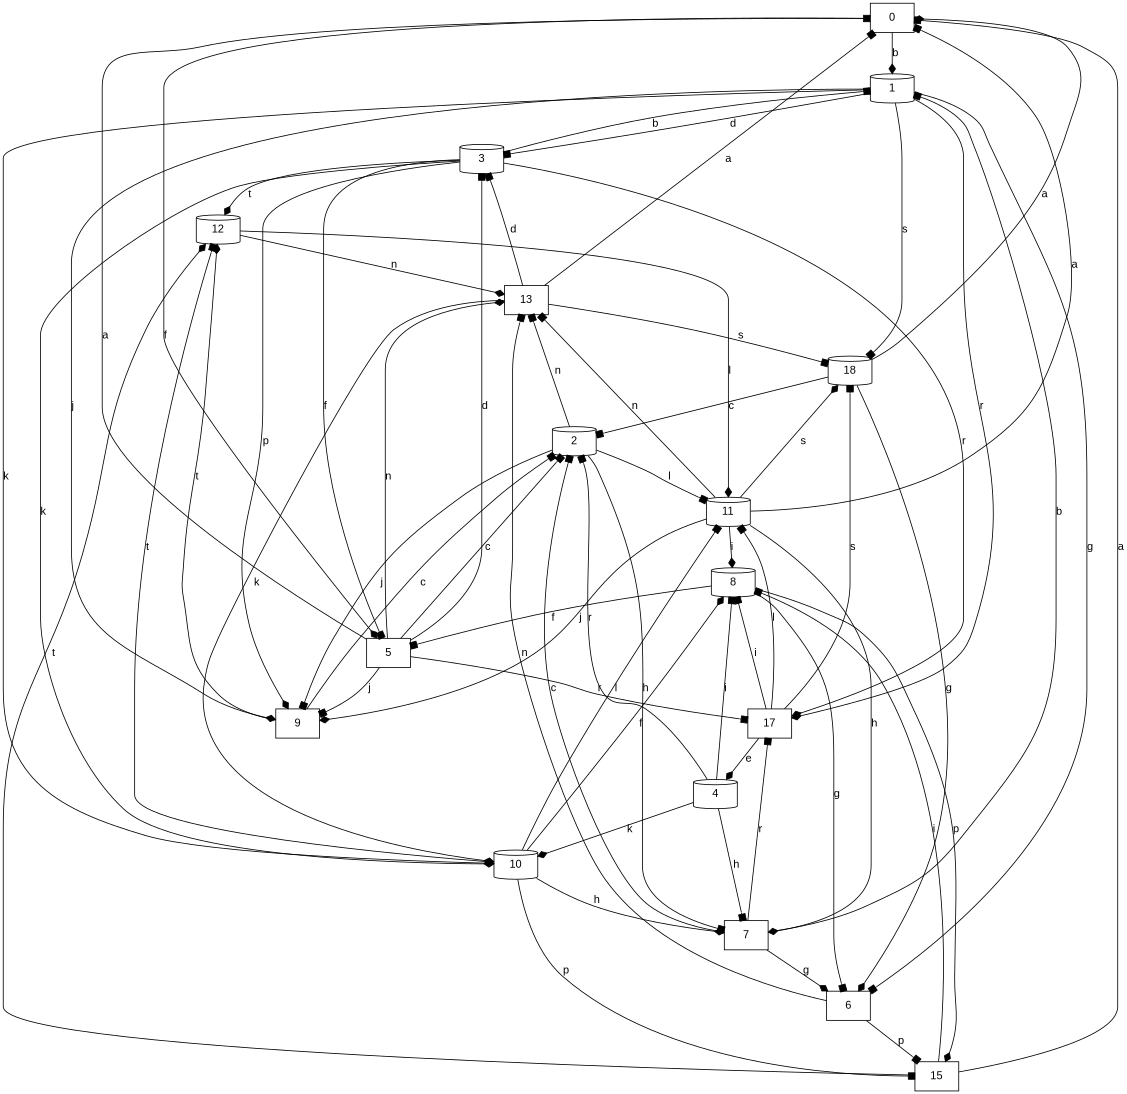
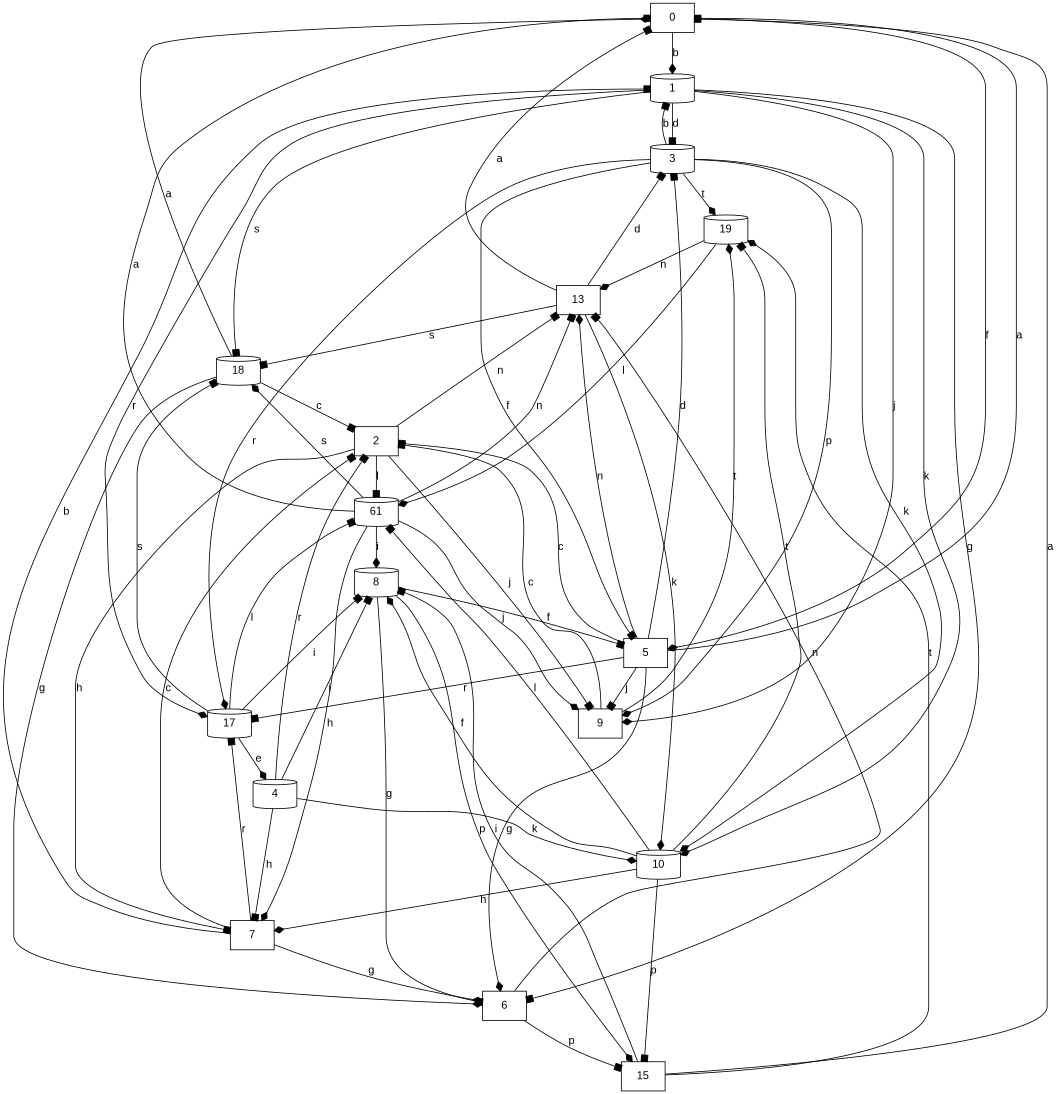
(218, 230) -> (726, 230)
(574, 441) -> (376, 441)
(728, 512) -> (376, 512)
(770, 724) -> (230, 724)
none -> (527, 798)
